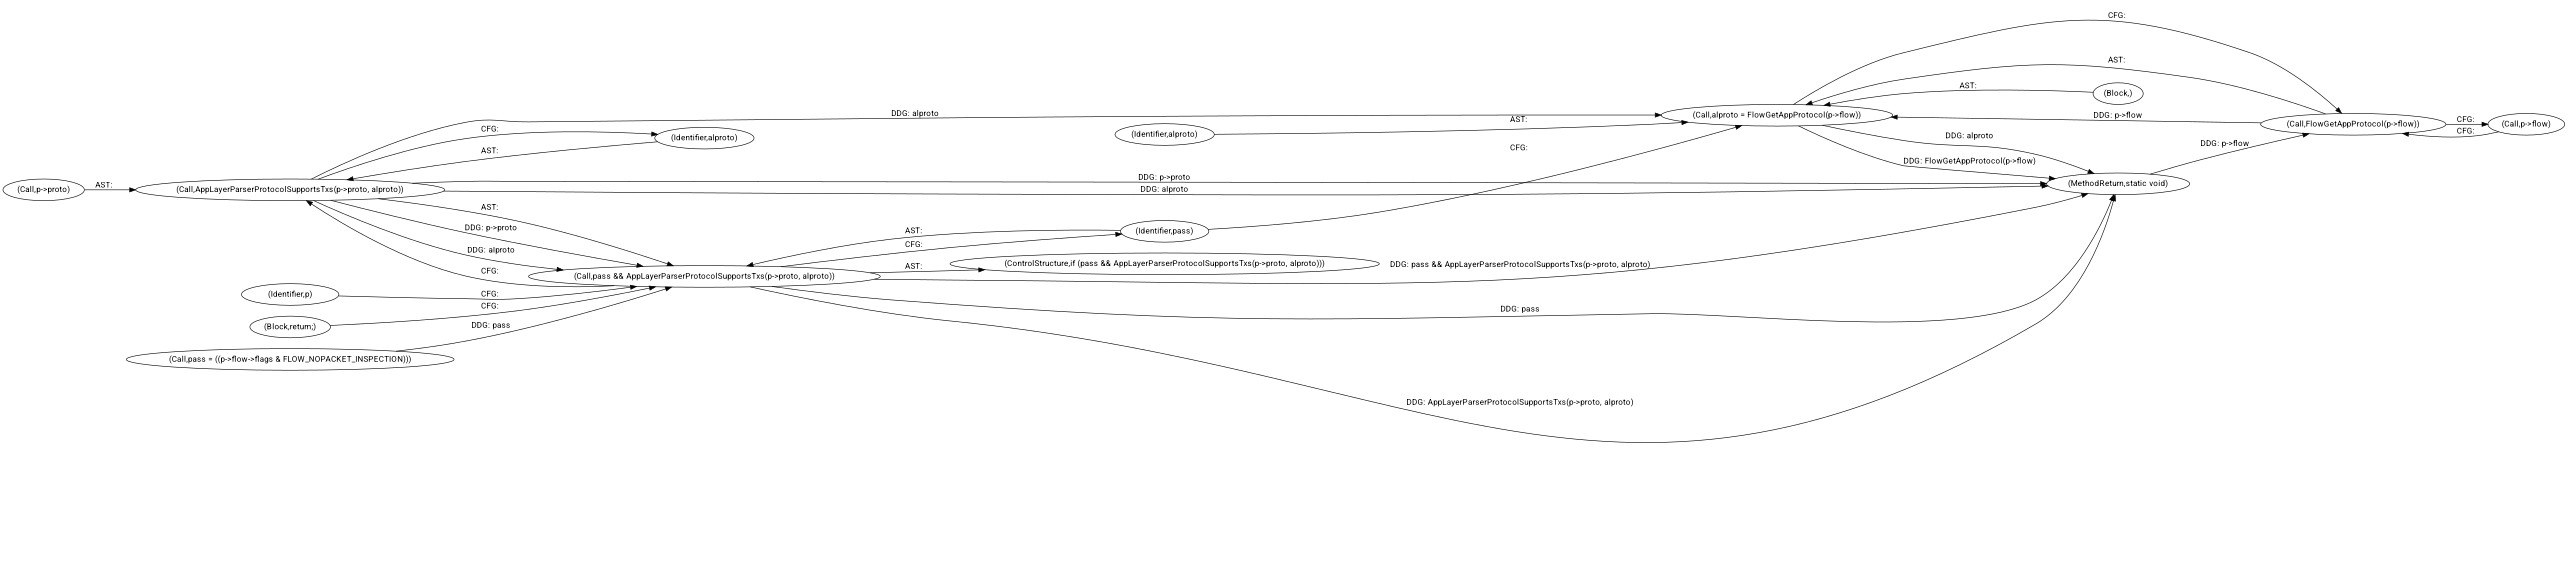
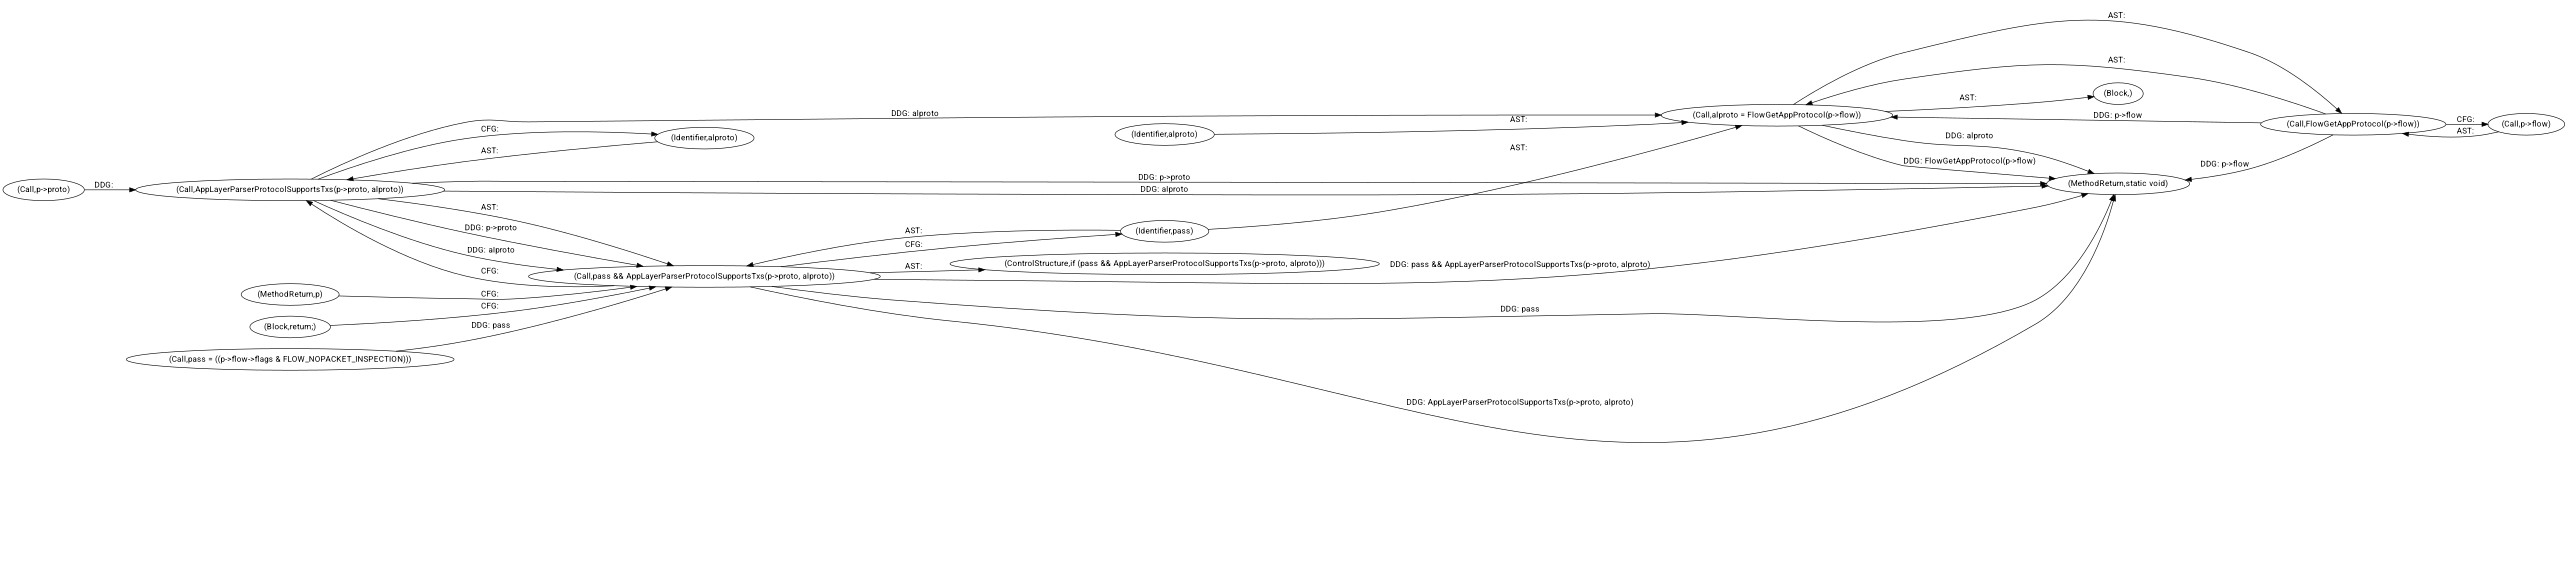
(2118, 16) -> (2118, 16)
(1961, 91) -> (1987, 106)
(2467, 131) -> (2467, 131)
(1520, 148) -> (1520, 148)
(2226, 153) -> (2265, 164)
(105, 185) -> (105, 185)
(290, 294) -> (290, 294)
